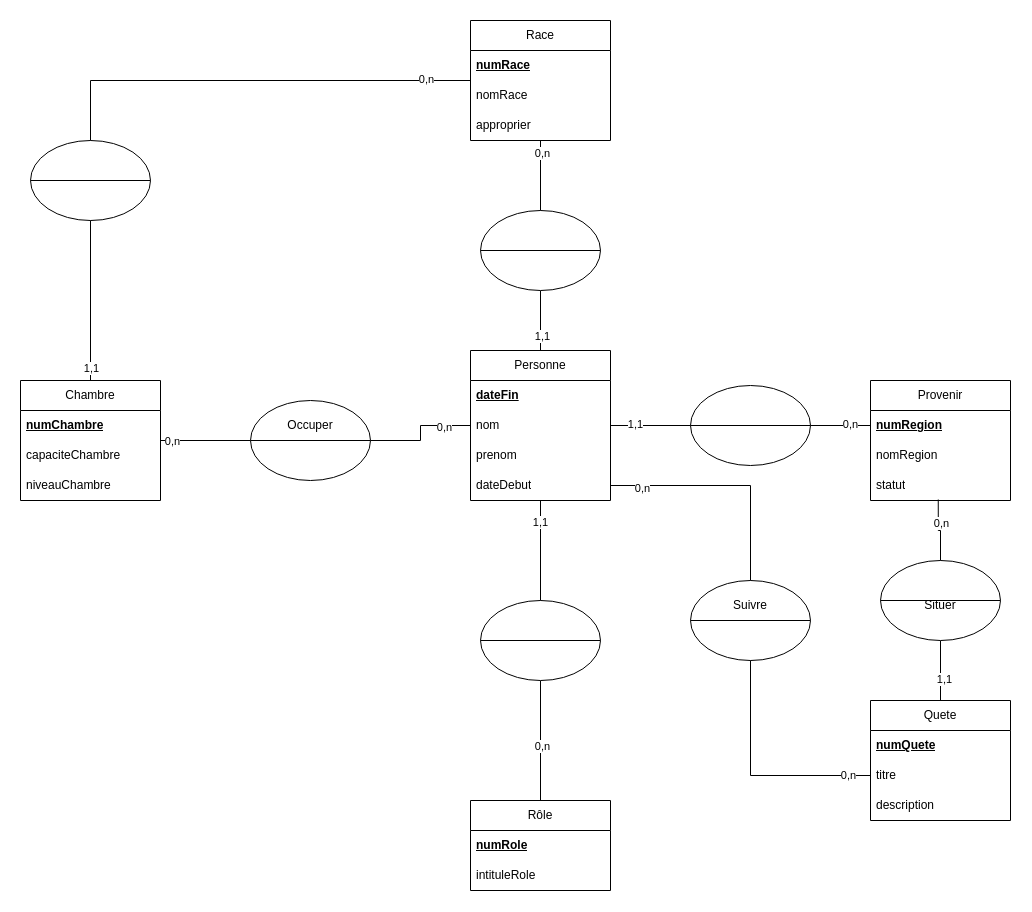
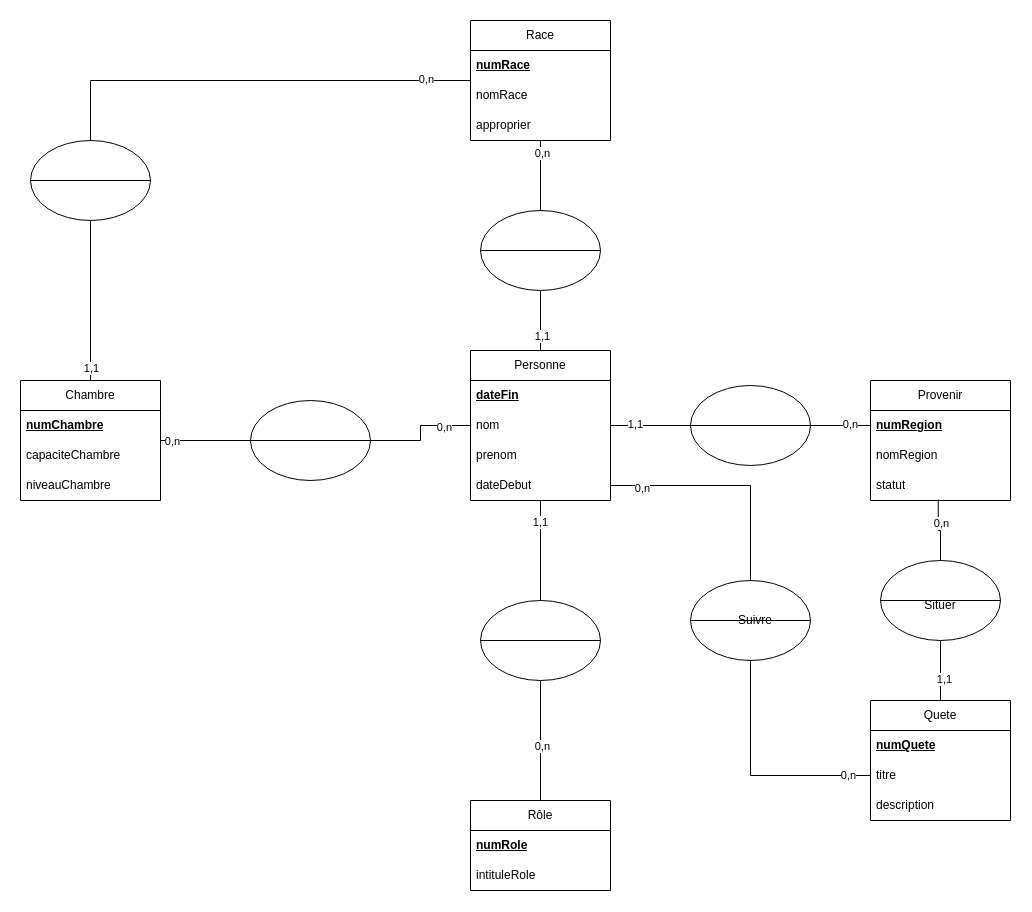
(311, 426) -> none
(751, 606) -> (756, 621)
